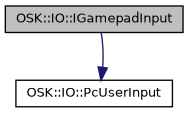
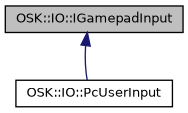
(103, 50) -> (85, 63)
